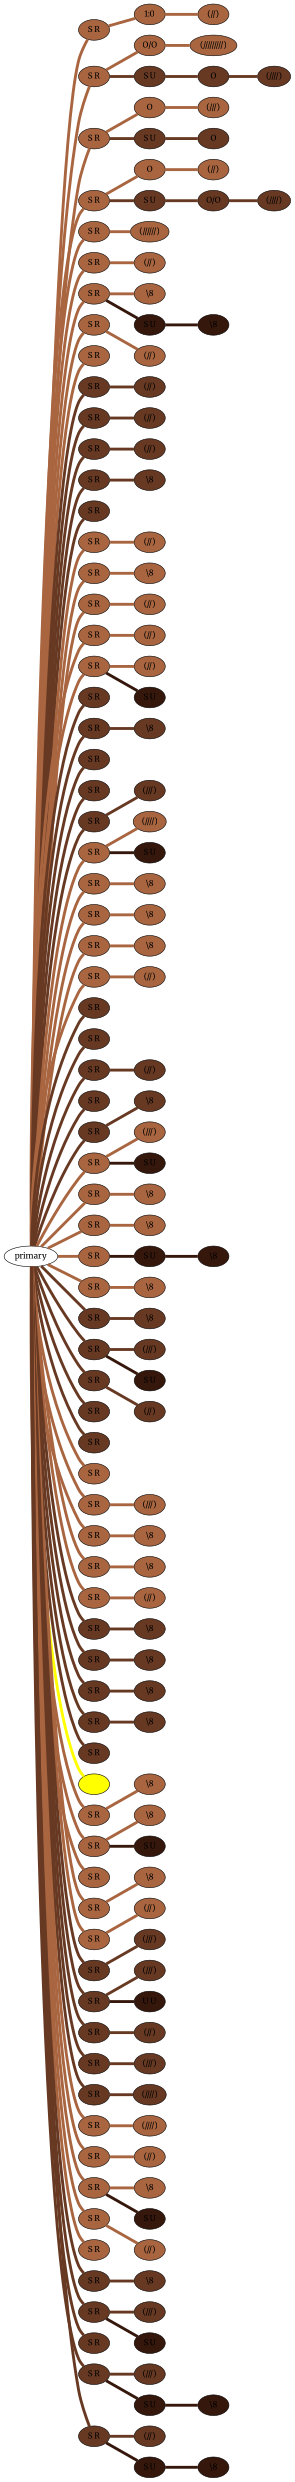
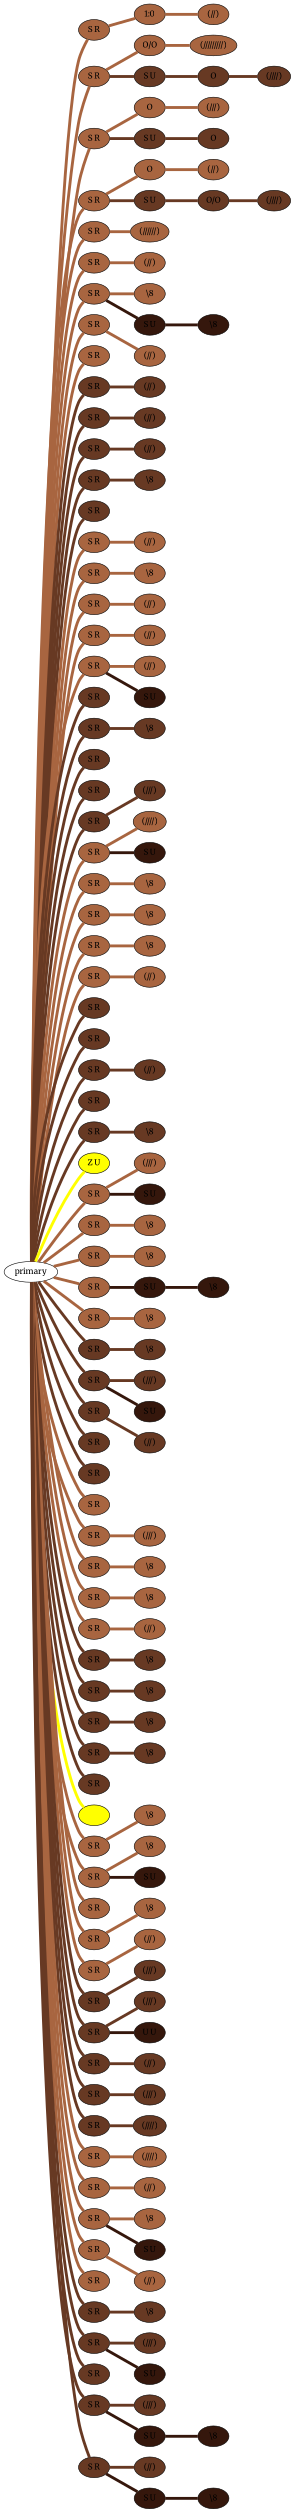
none -> (94, 1163)
